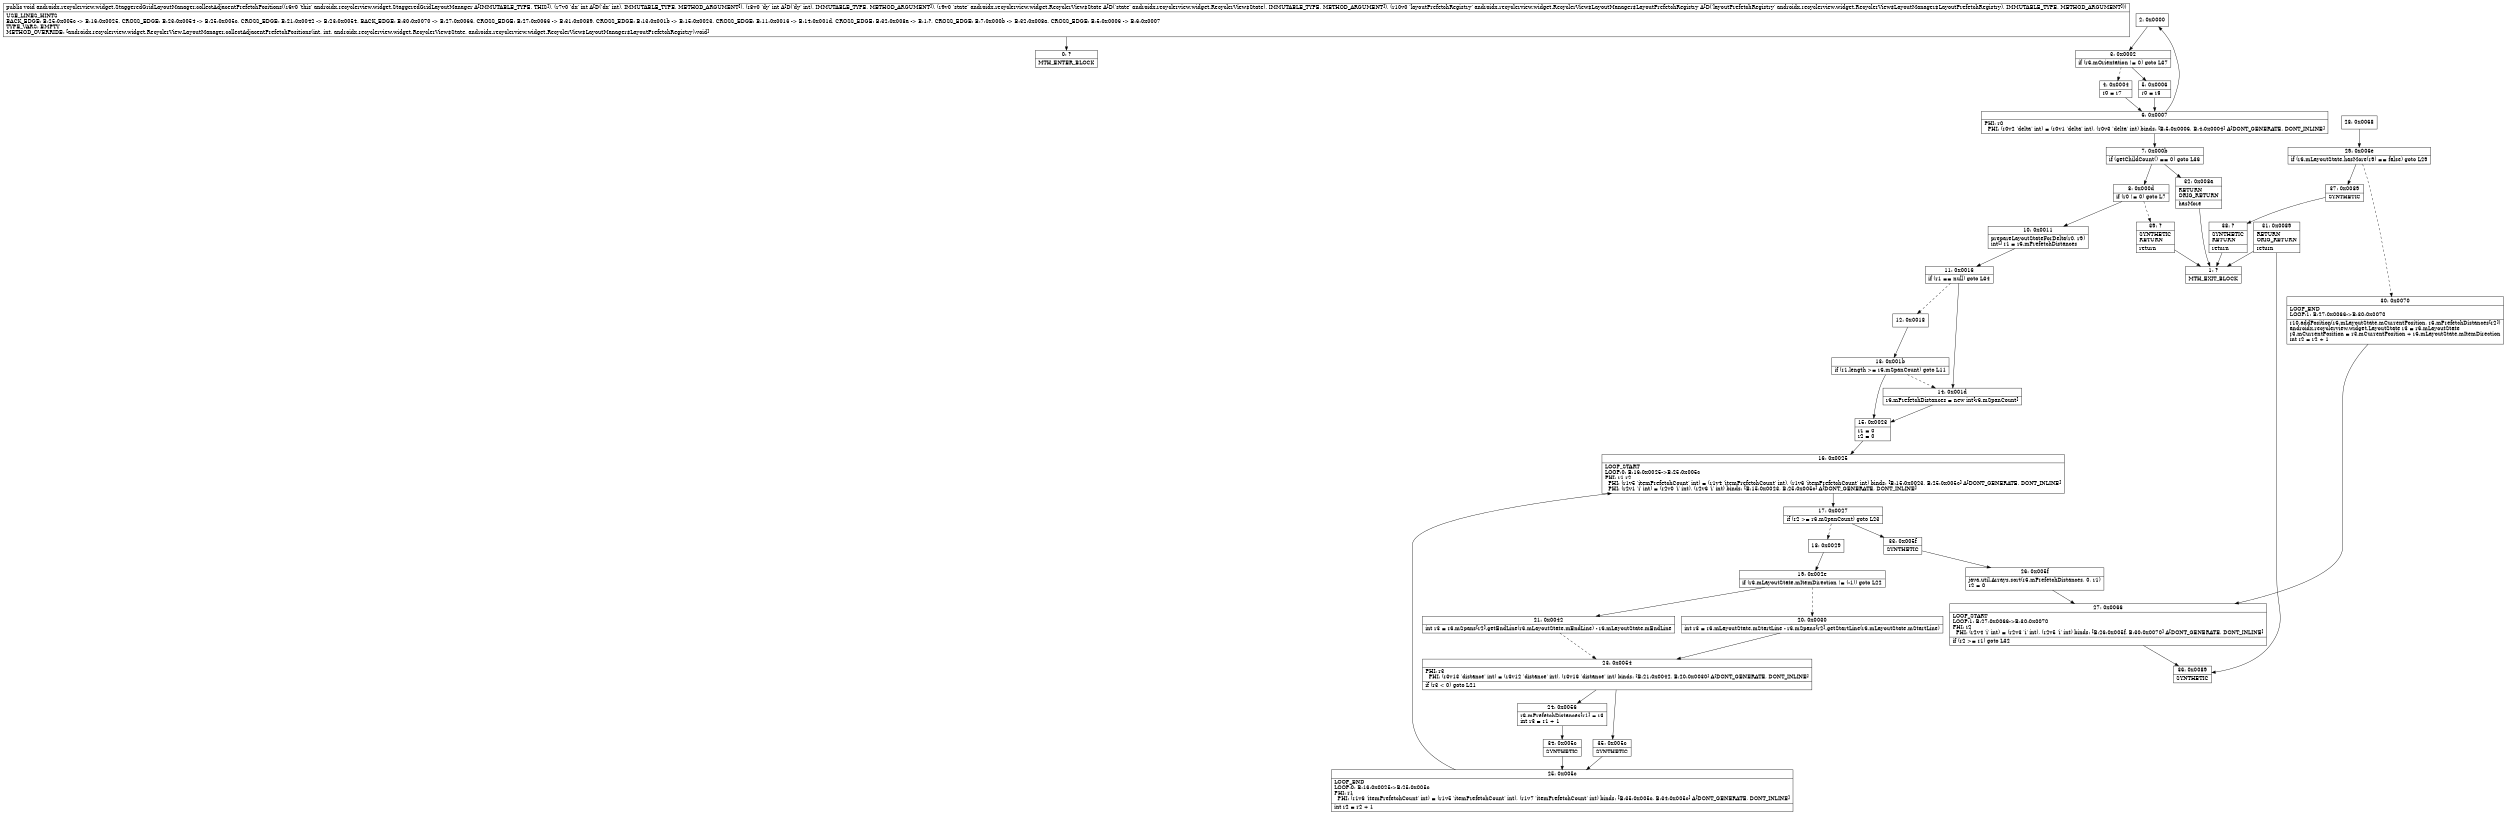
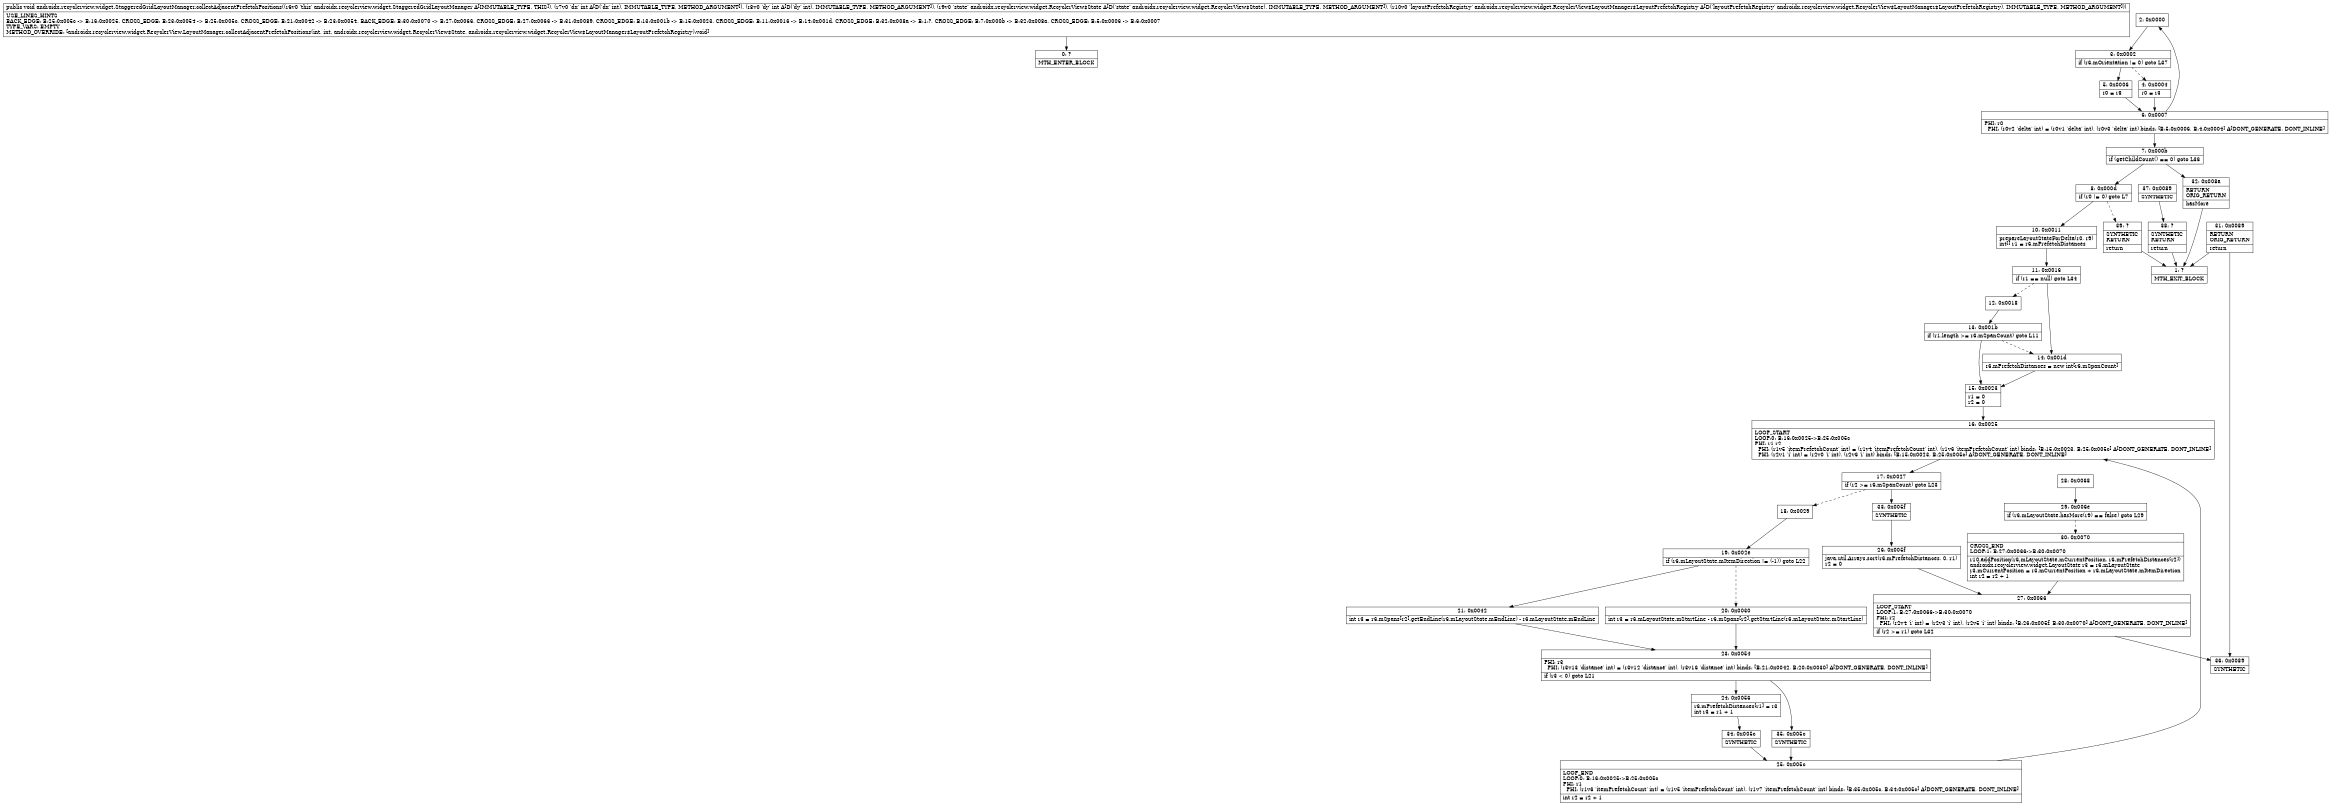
(2112, 93) -> (2151, 93)
(2353, 173) -> none
(2305, 309) -> (1987, 546)
(1577, 645) -> (1584, 637)
